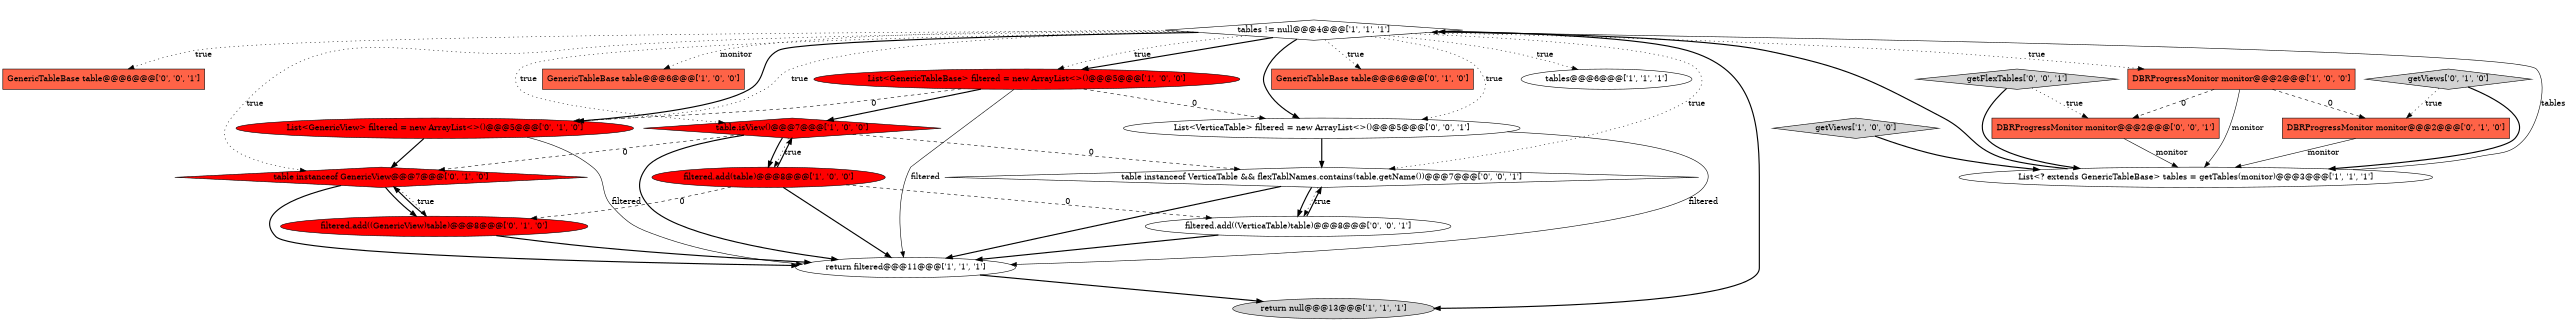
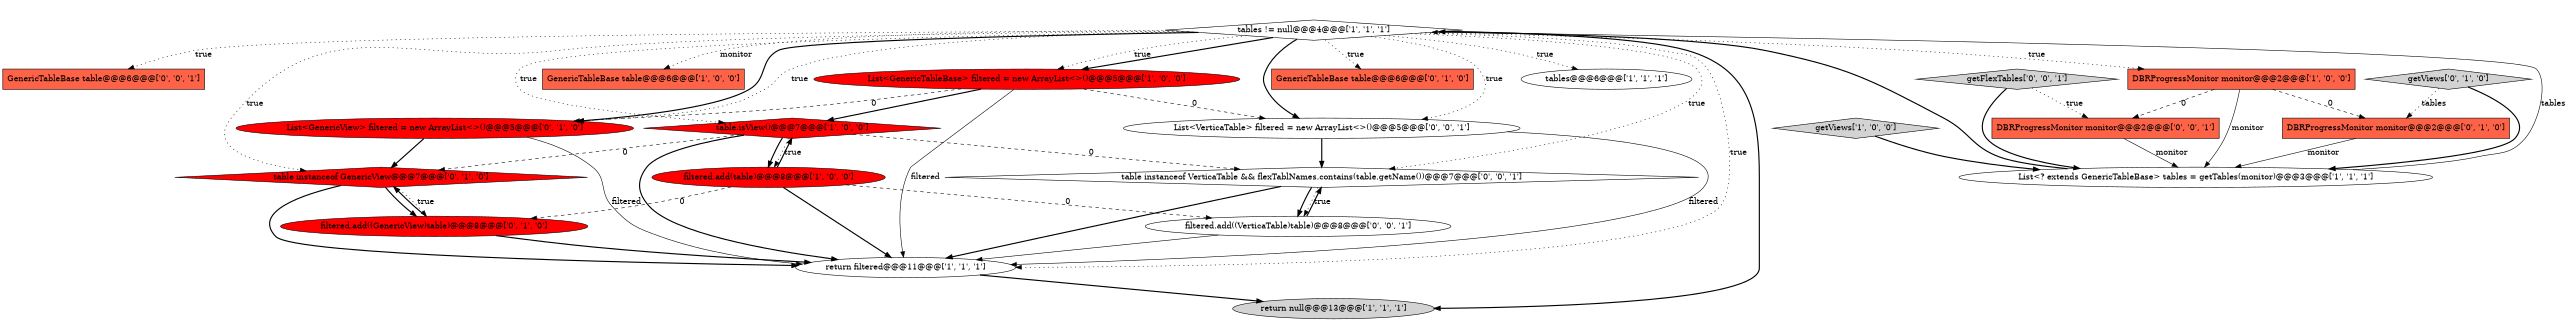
(2434, 104) -> (2434, 104)
none -> (1591, 242)
(1100, 247) -> (1100, 247)
